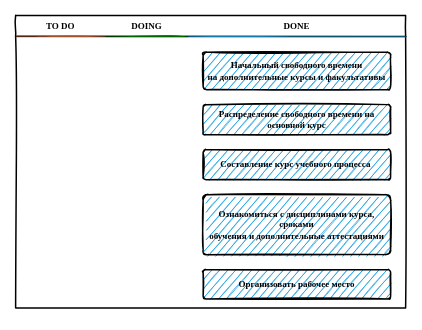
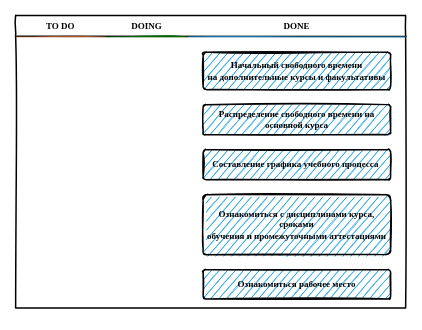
(297, 120) -> (297, 120)
(297, 165) -> (297, 165)
(297, 225) -> (297, 225)
(297, 285) -> (297, 285)
